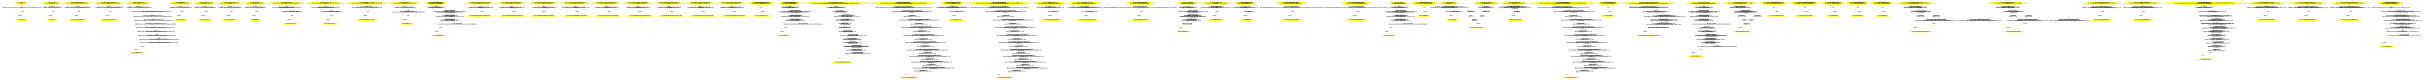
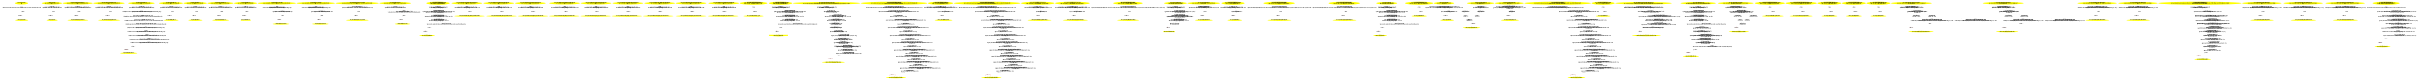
(784, 36) -> (778, 36)
